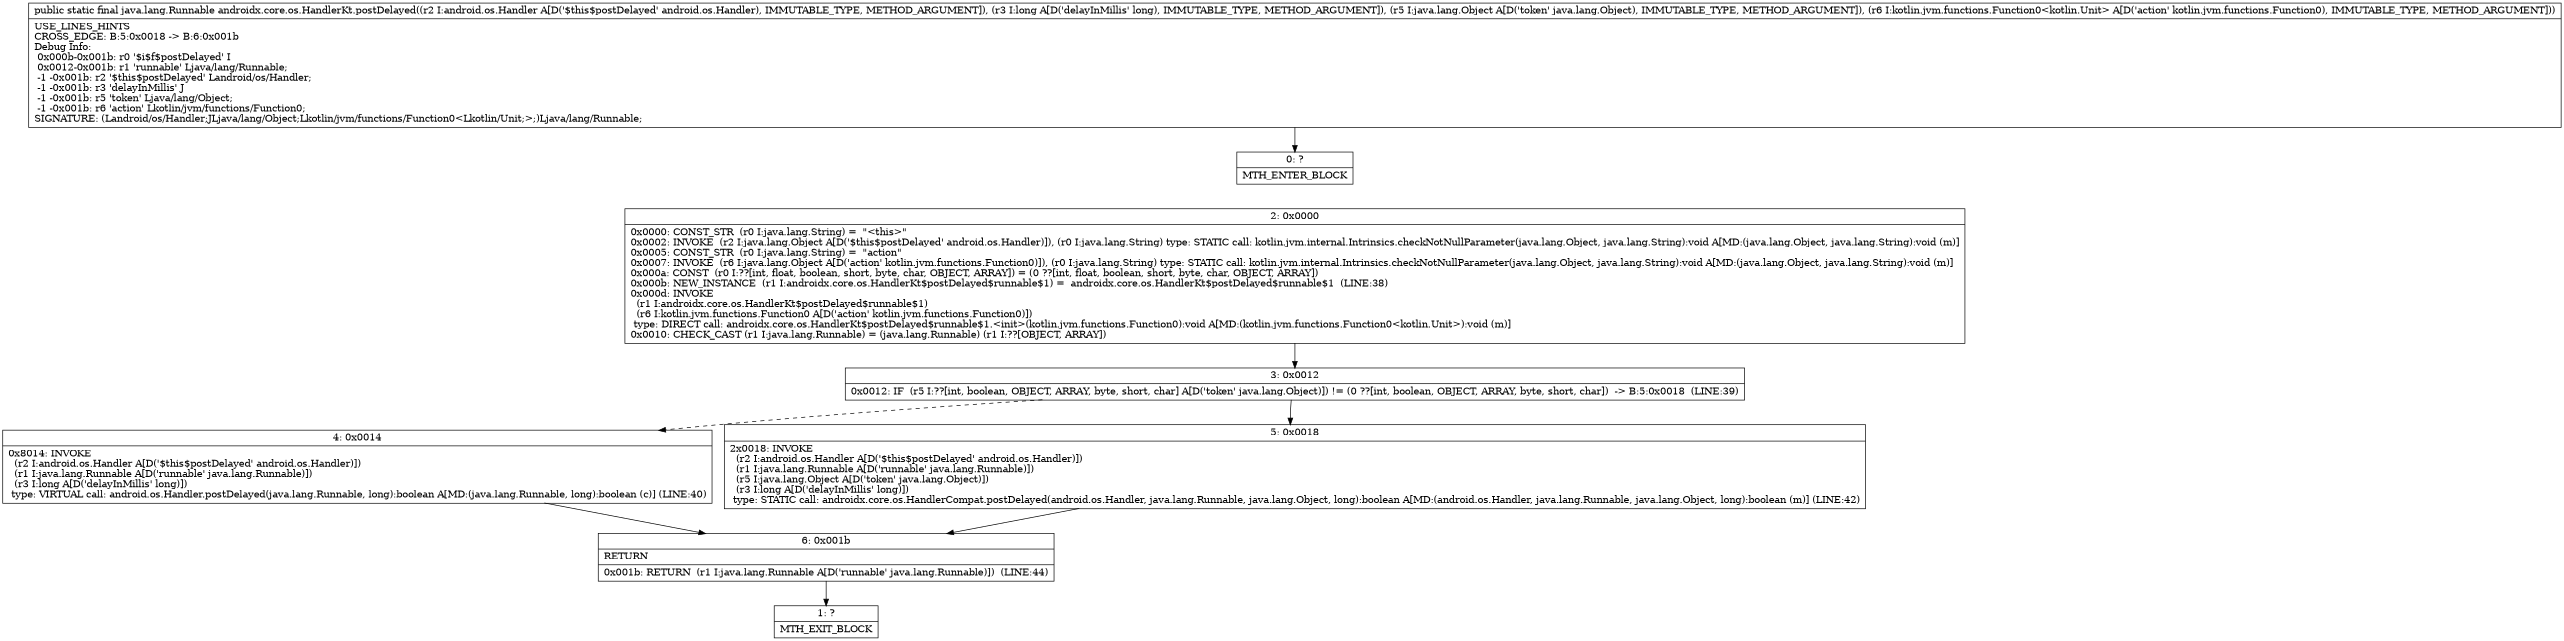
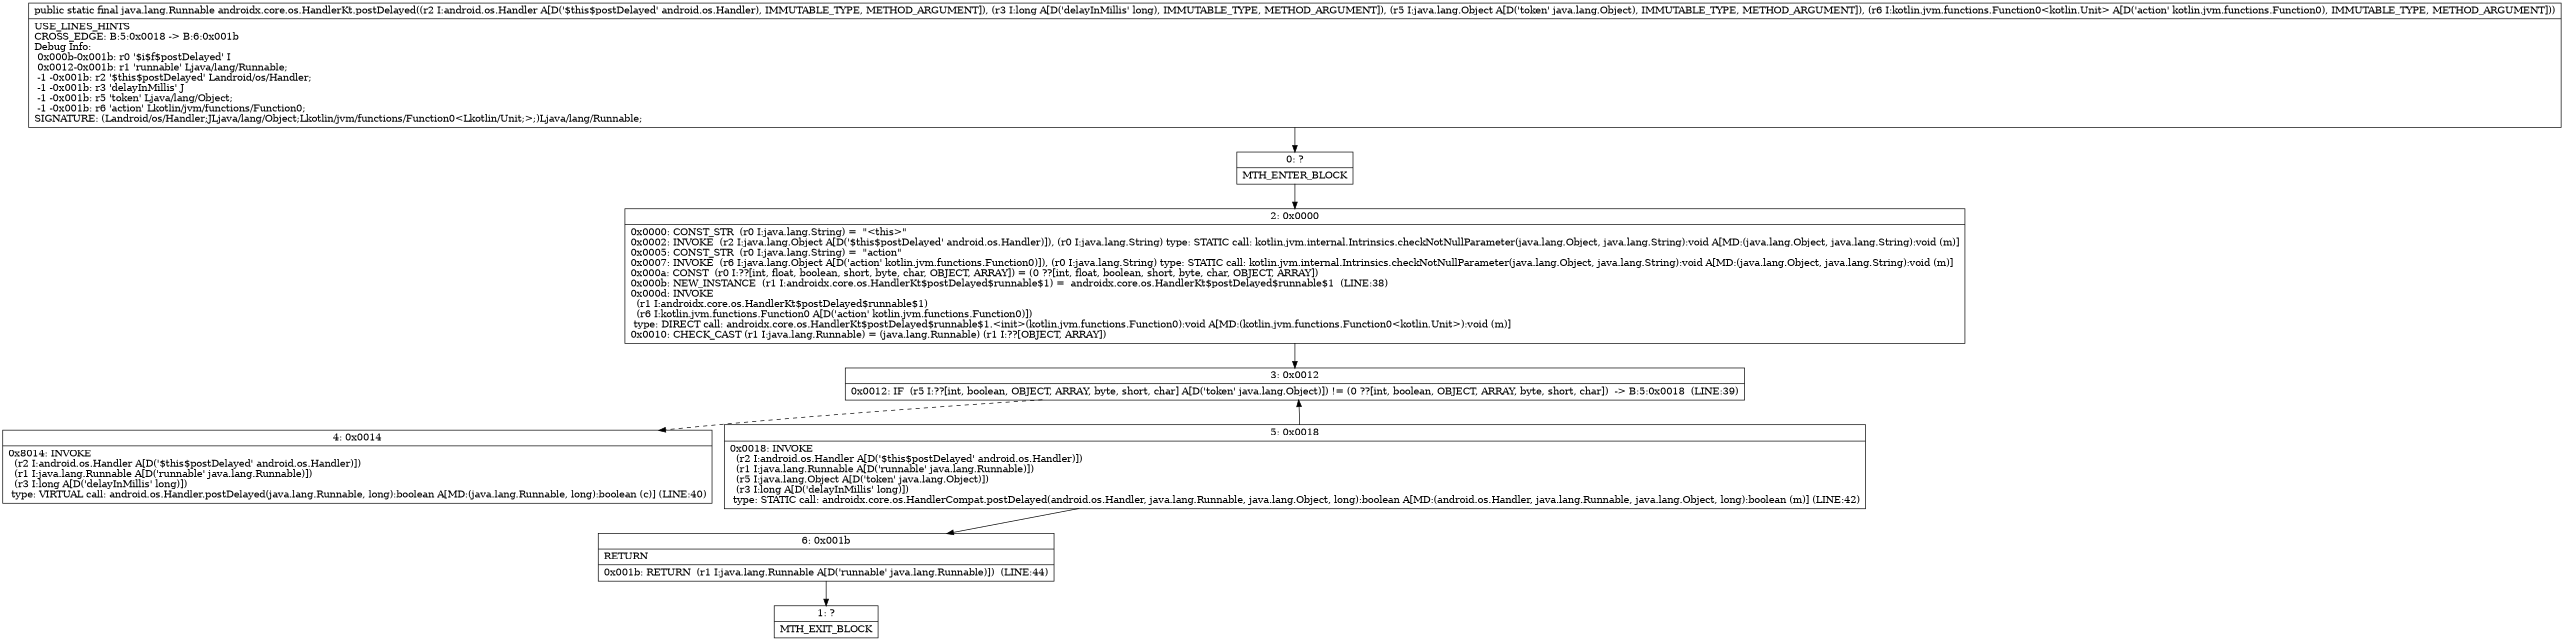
none -> (1295, 193)
(1291, 409) -> (1299, 416)
(775, 449) -> (775, 449)
(622, 518) -> none
